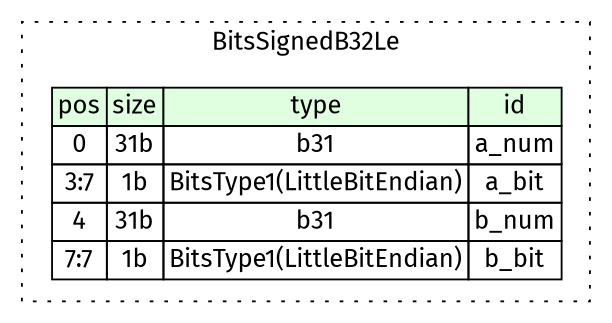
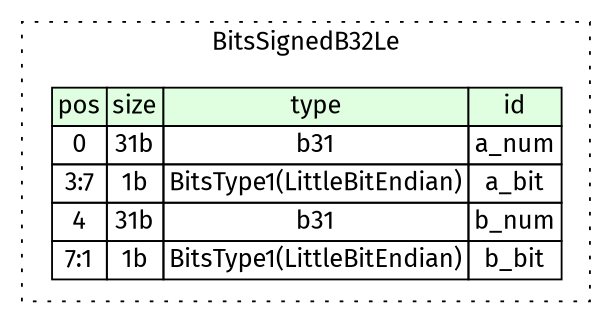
(79, 259) -> (79, 259)
